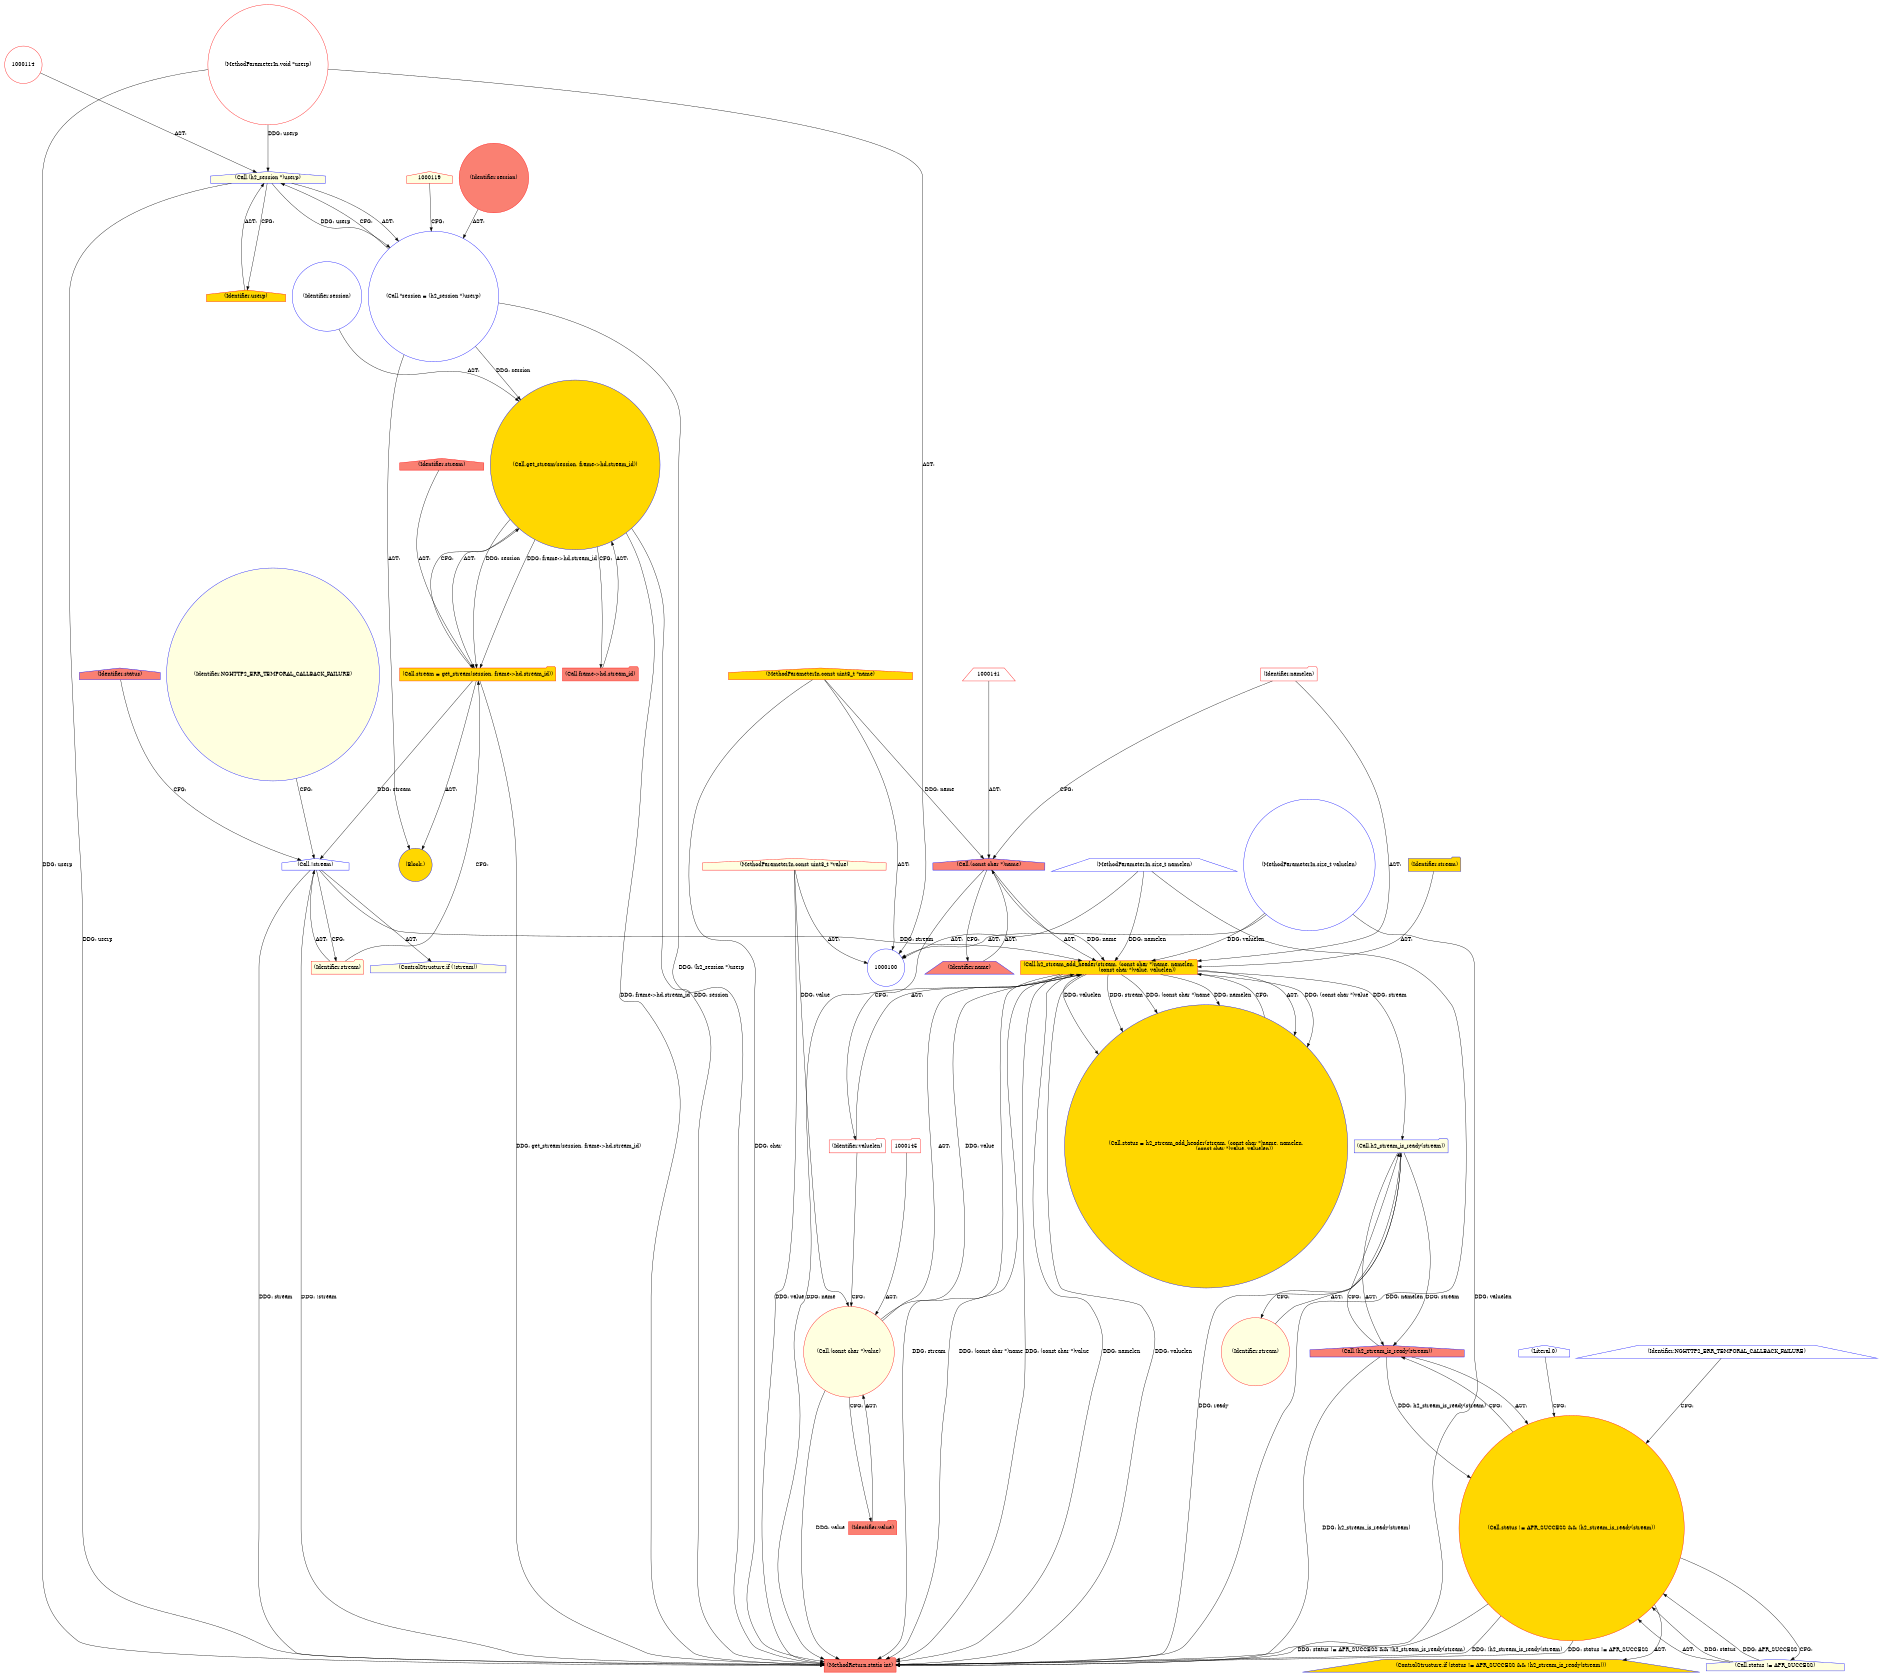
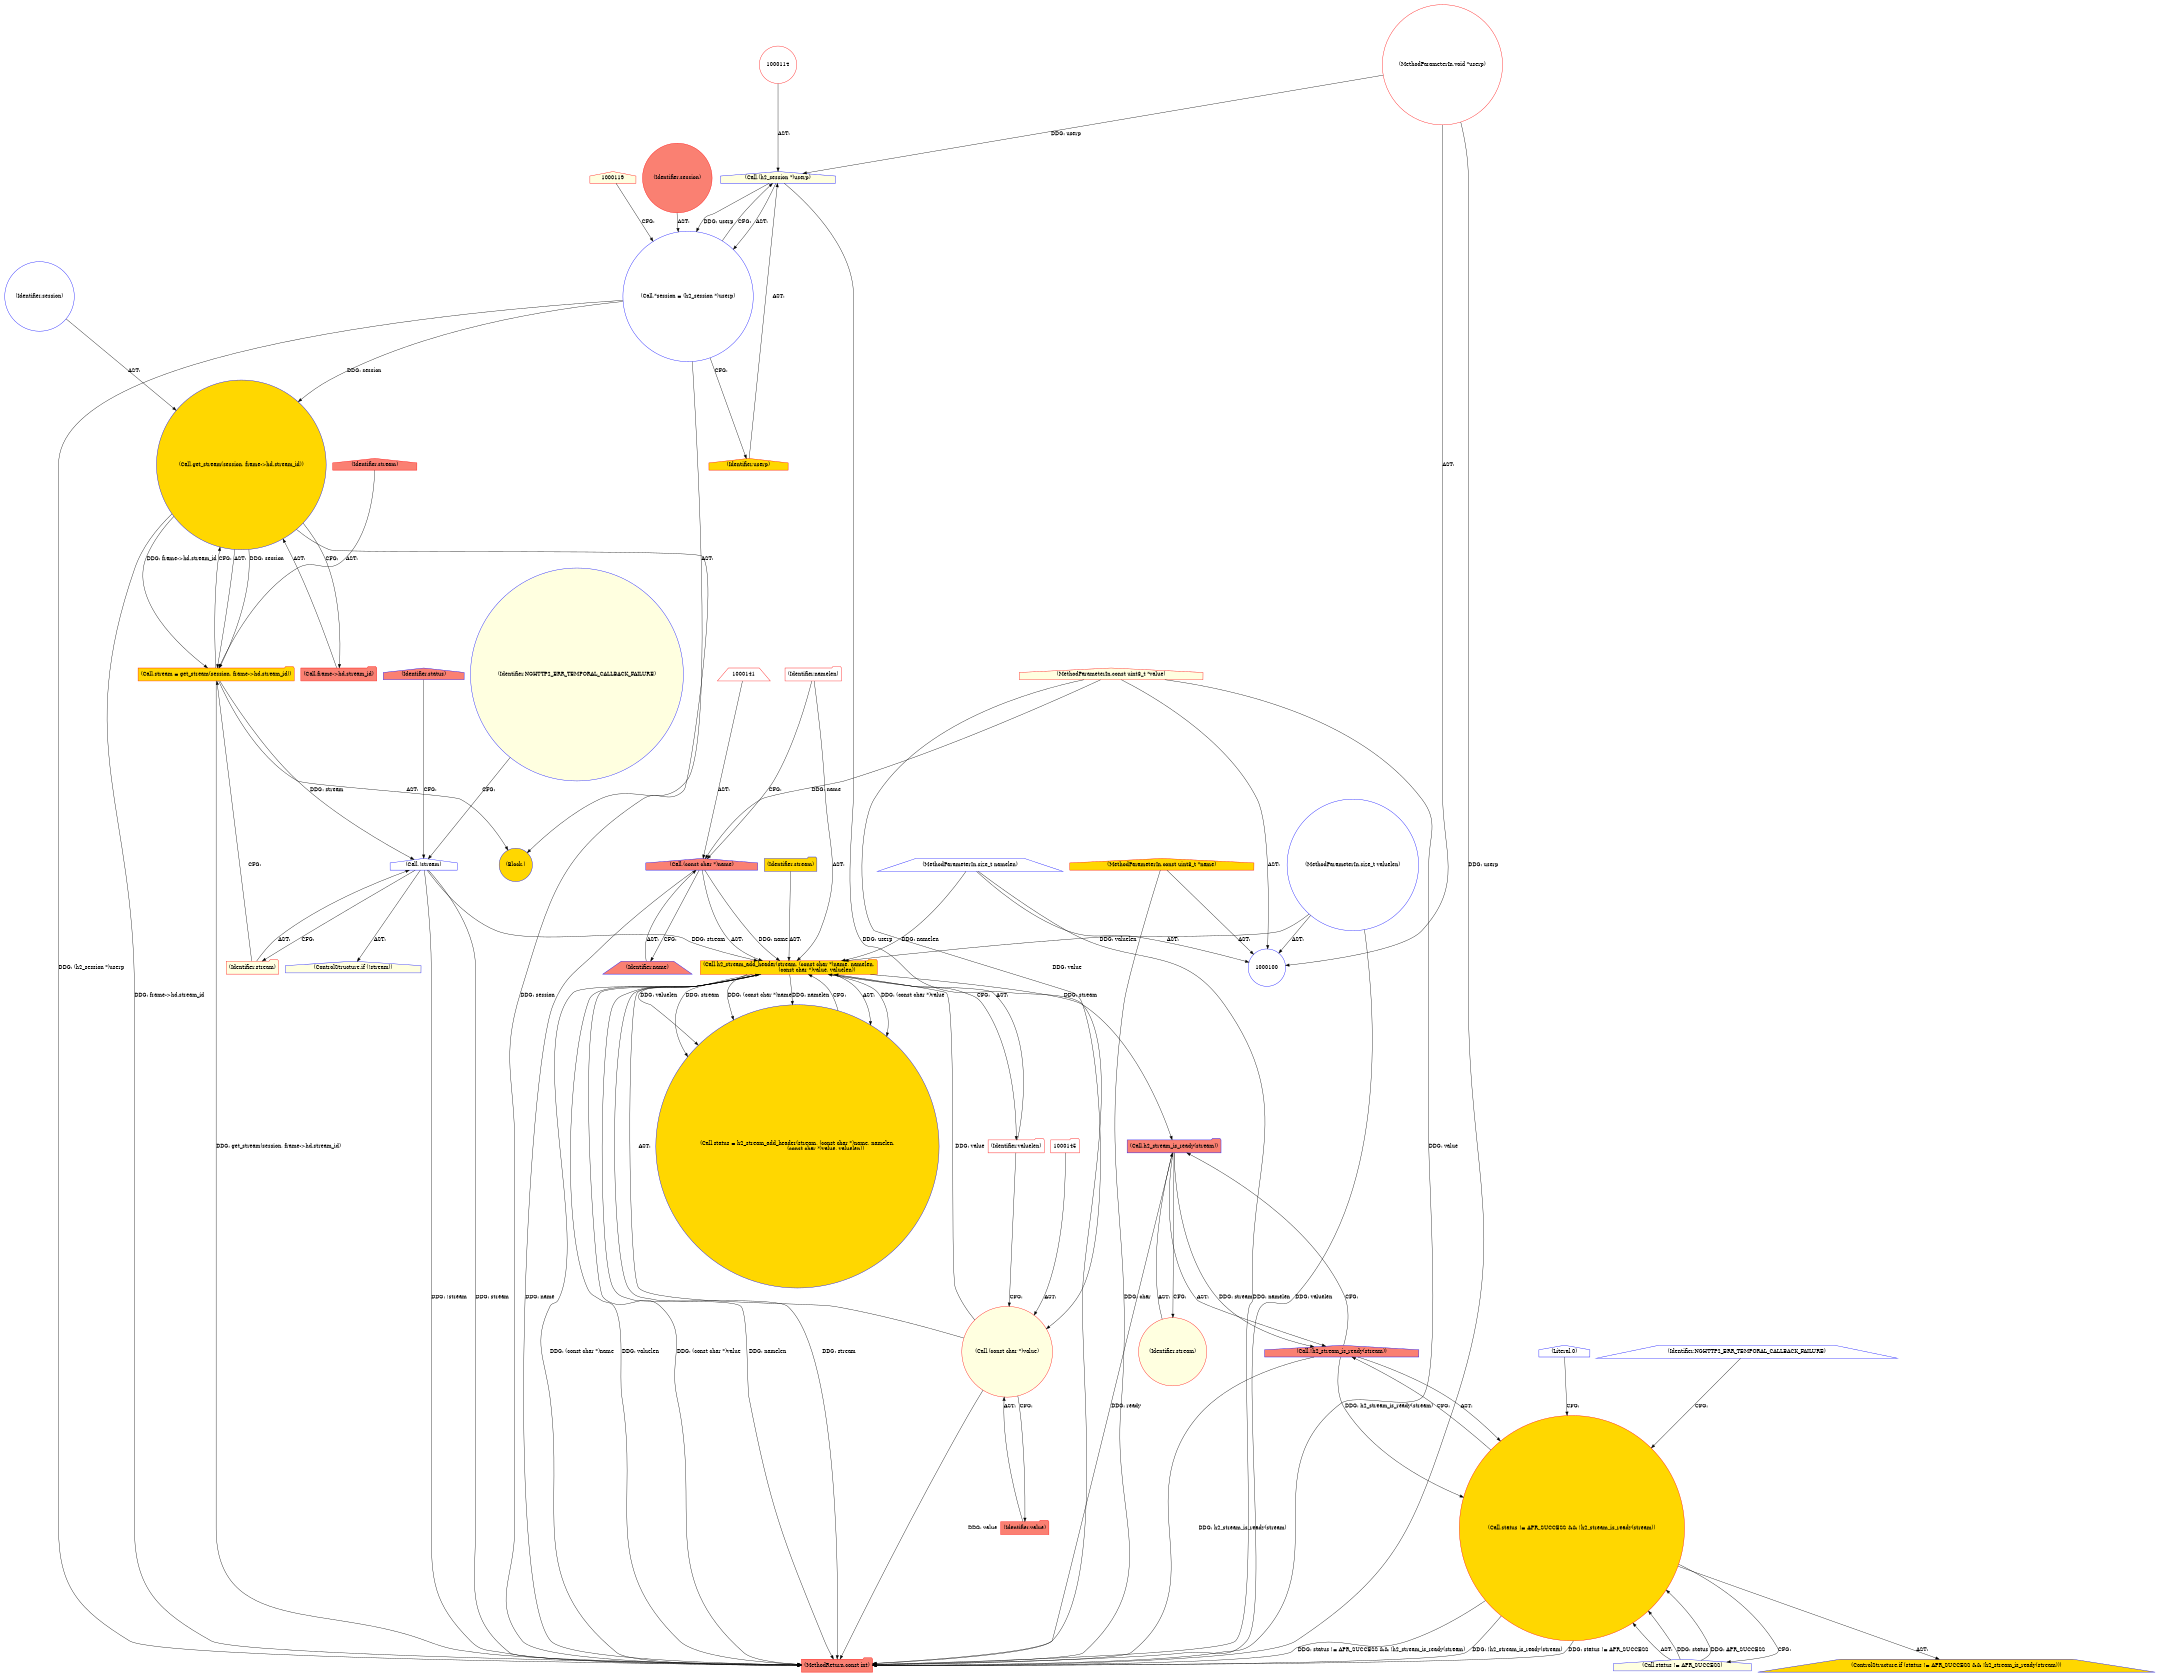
(258, 235) -> (728, 407)
(903, 768) -> (897, 763)
(1401, 1146) -> (1174, 1146)
(860, 1666) -> (837, 1666)
